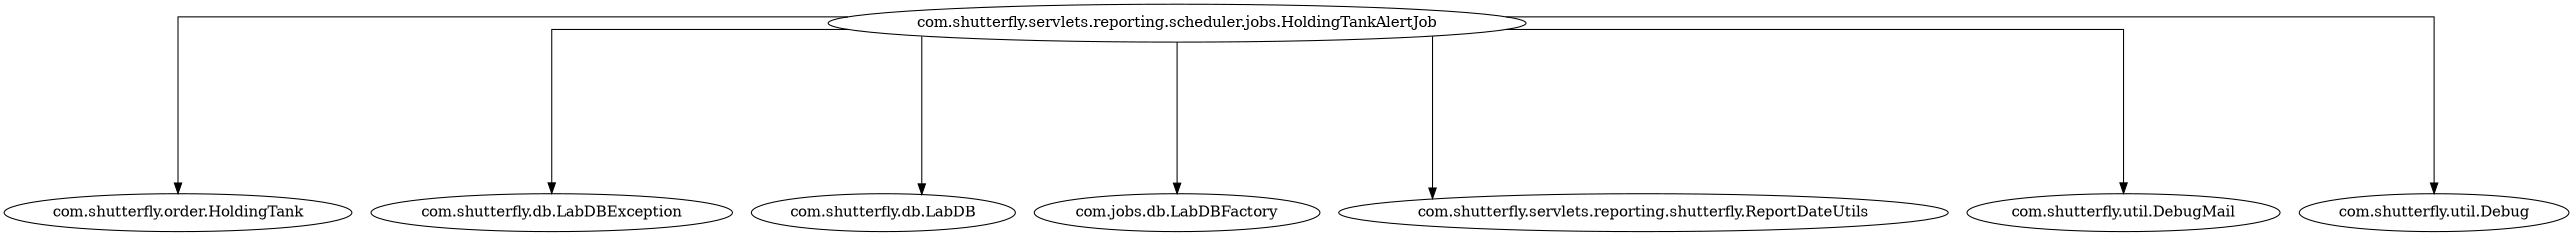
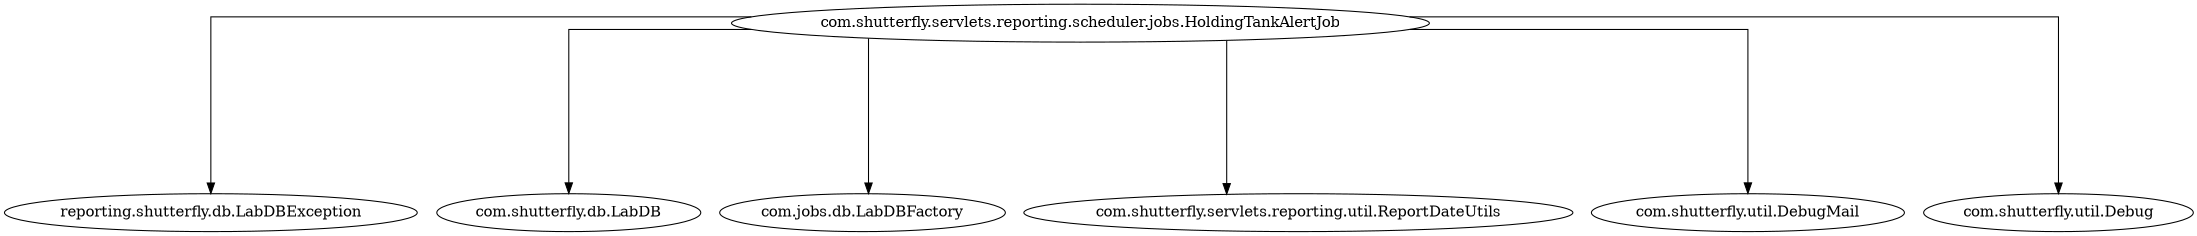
(178, 213) -> none
(552, 213) -> (211, 213)
(1643, 213) -> (1298, 213)
